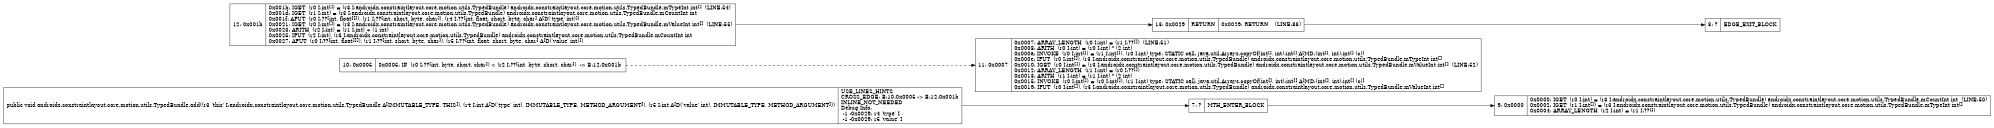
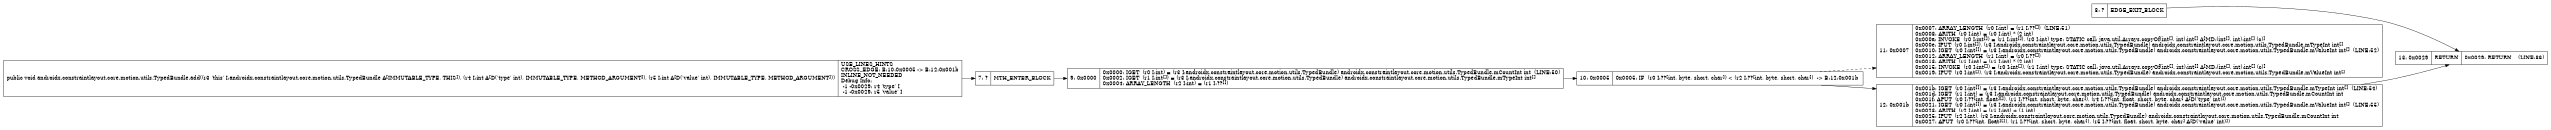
(1503, 25) -> (2314, 11)
none -> (1568, 78)
none -> (1847, 87)
